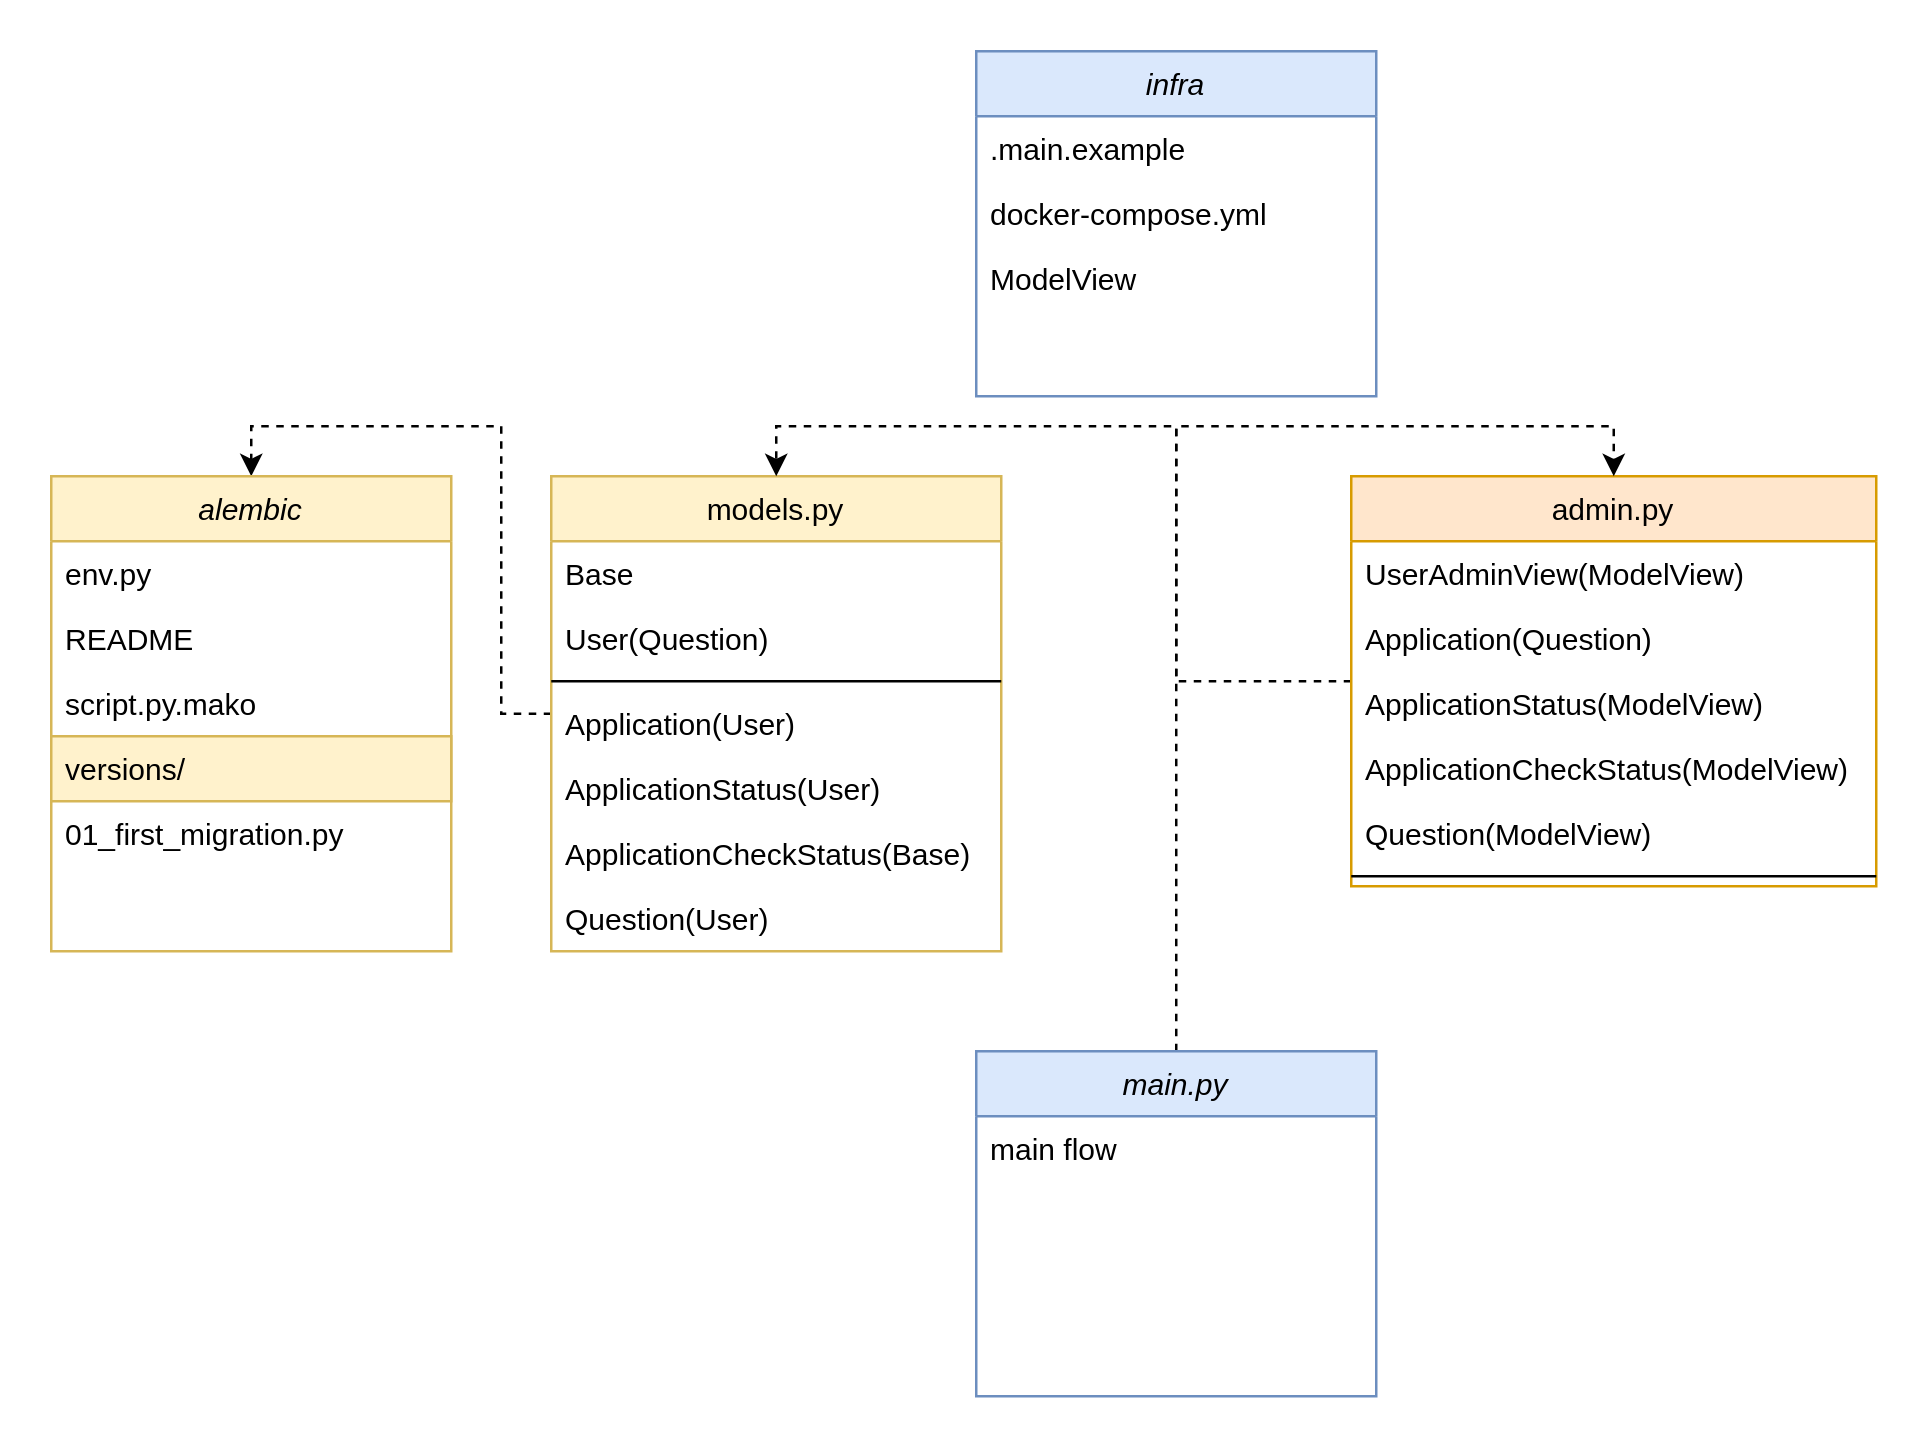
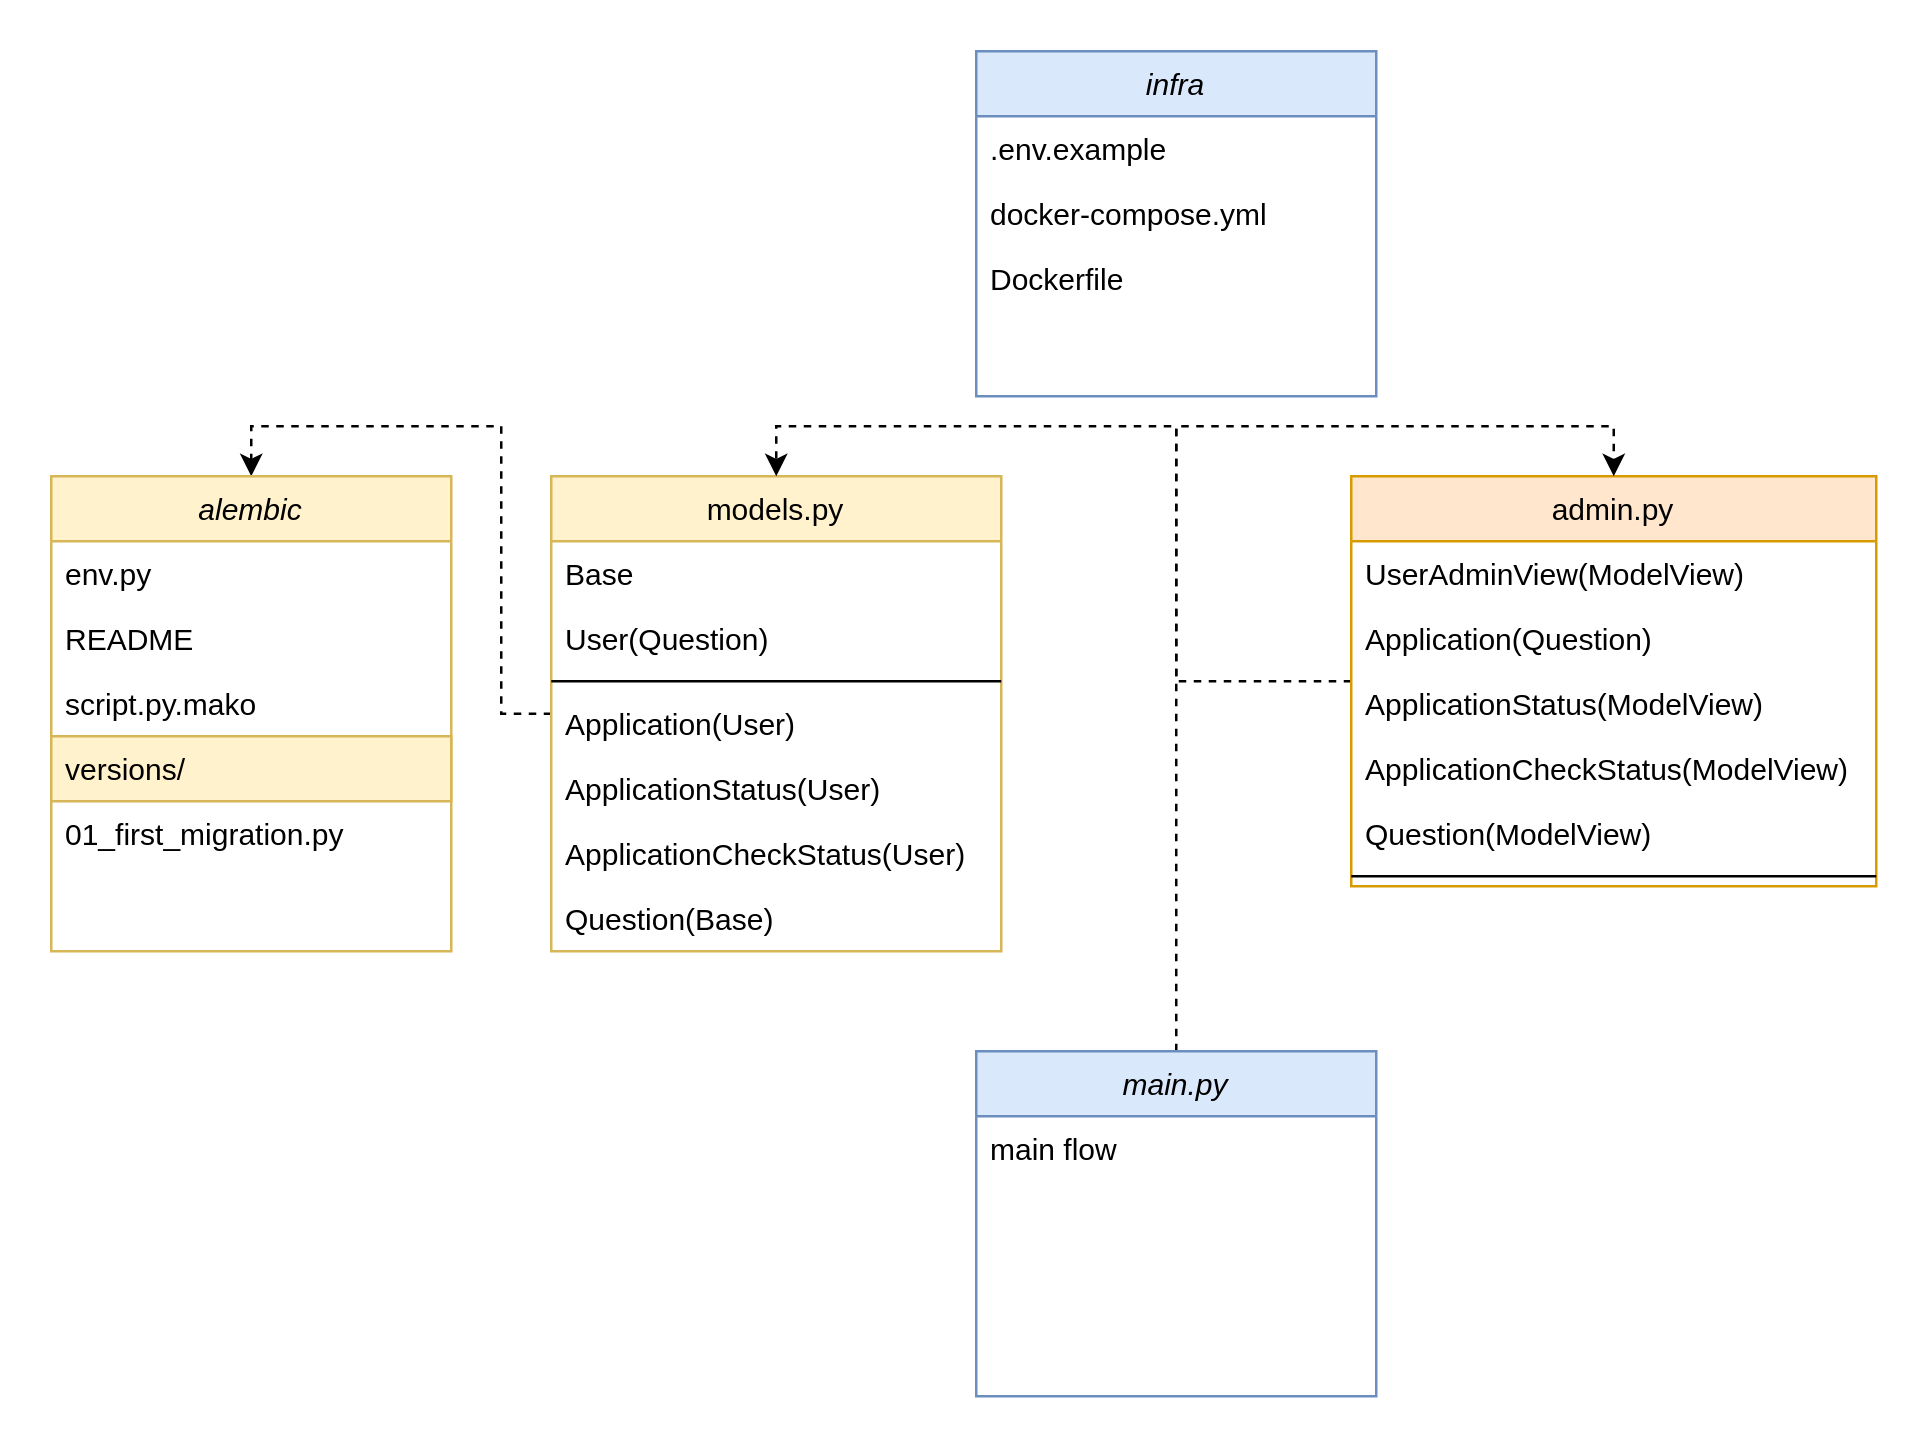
(1084, 150) -> (1079, 150)
(1058, 280) -> (1066, 280)
(789, 855) -> (789, 855)
(679, 920) -> (679, 920)
